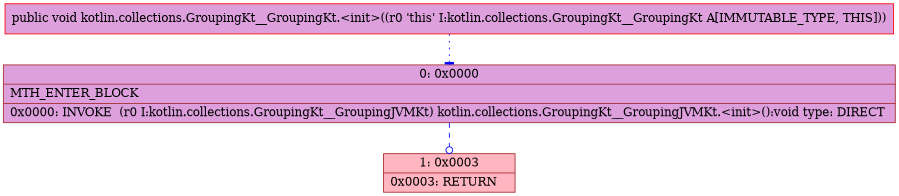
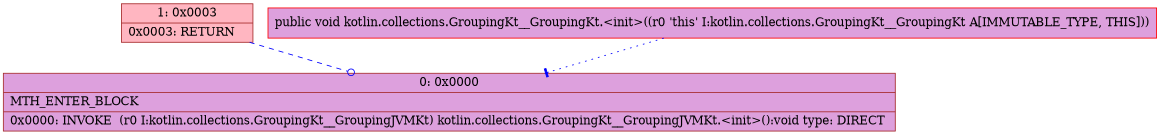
(449, 135) -> (299, 57)
